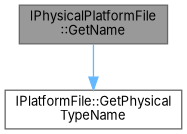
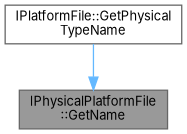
(93, 60) -> (93, 60)
